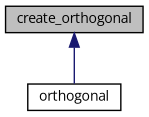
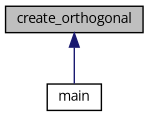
(74, 97) -> (74, 97)
